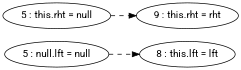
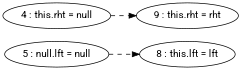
(57, 16) -> (57, 16)
